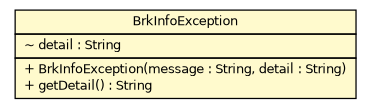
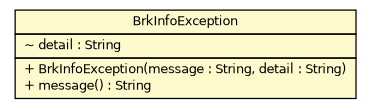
(88, 86) -> (88, 86)
